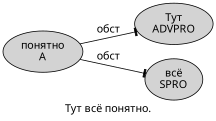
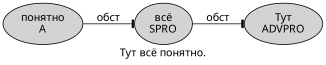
(107, 38) -> (216, 24)
